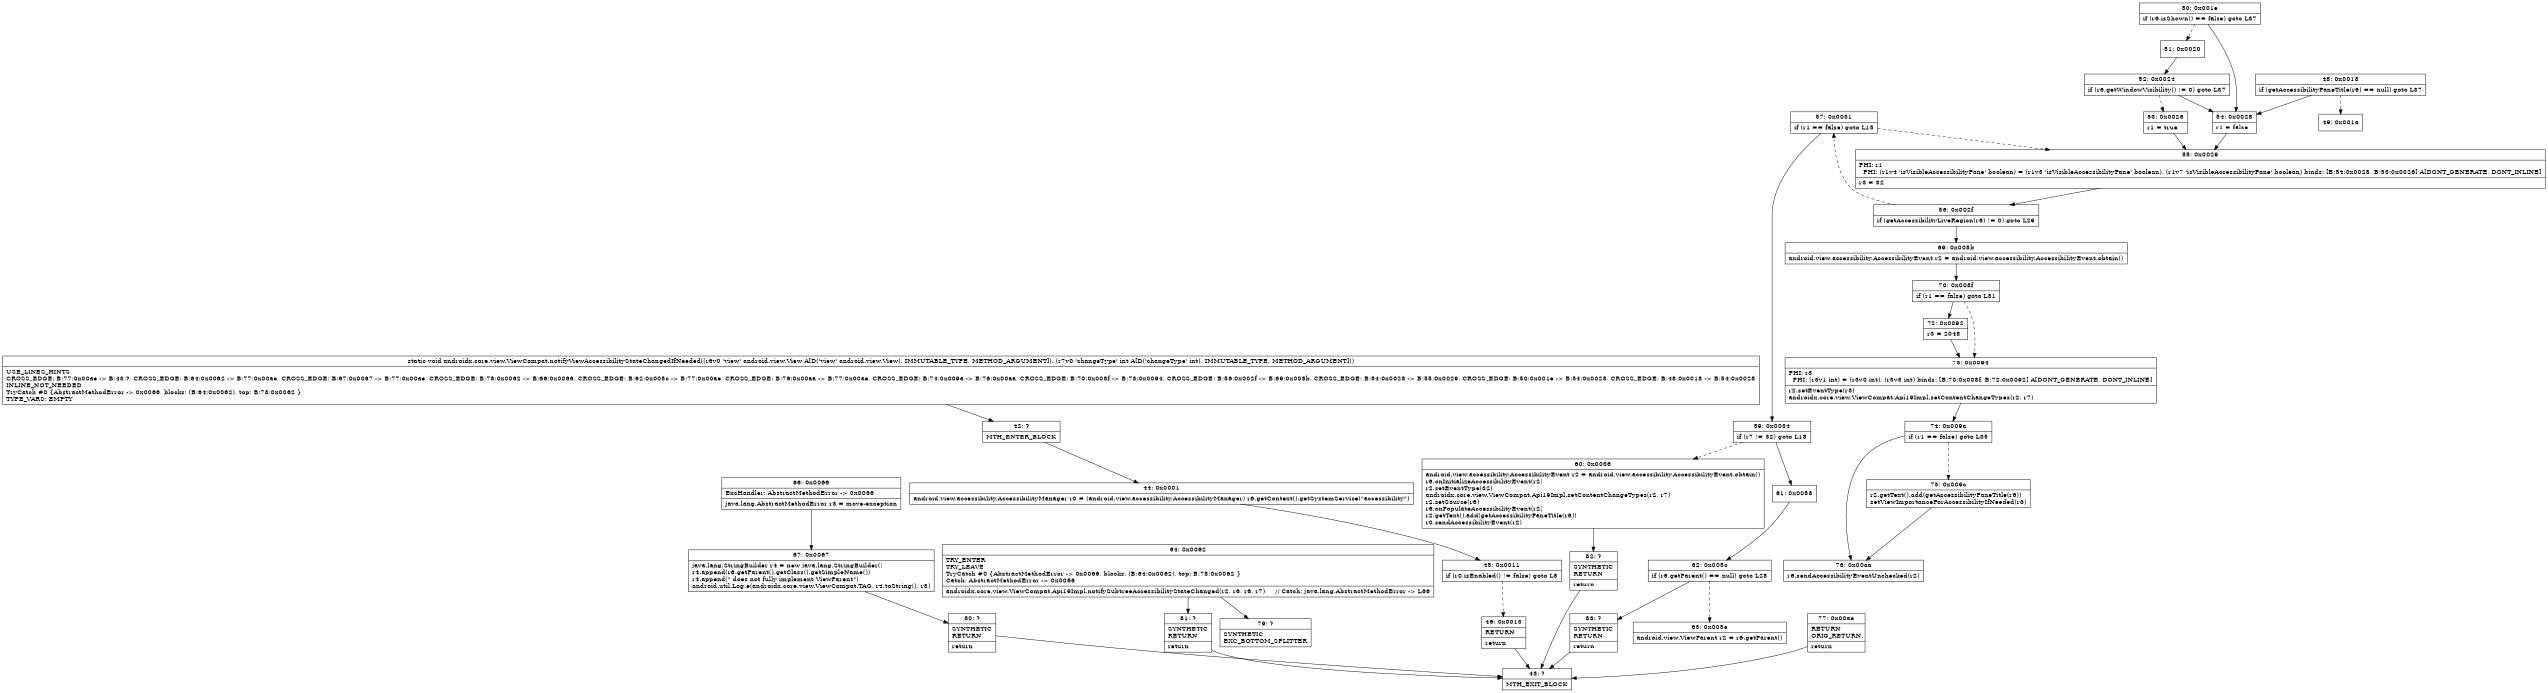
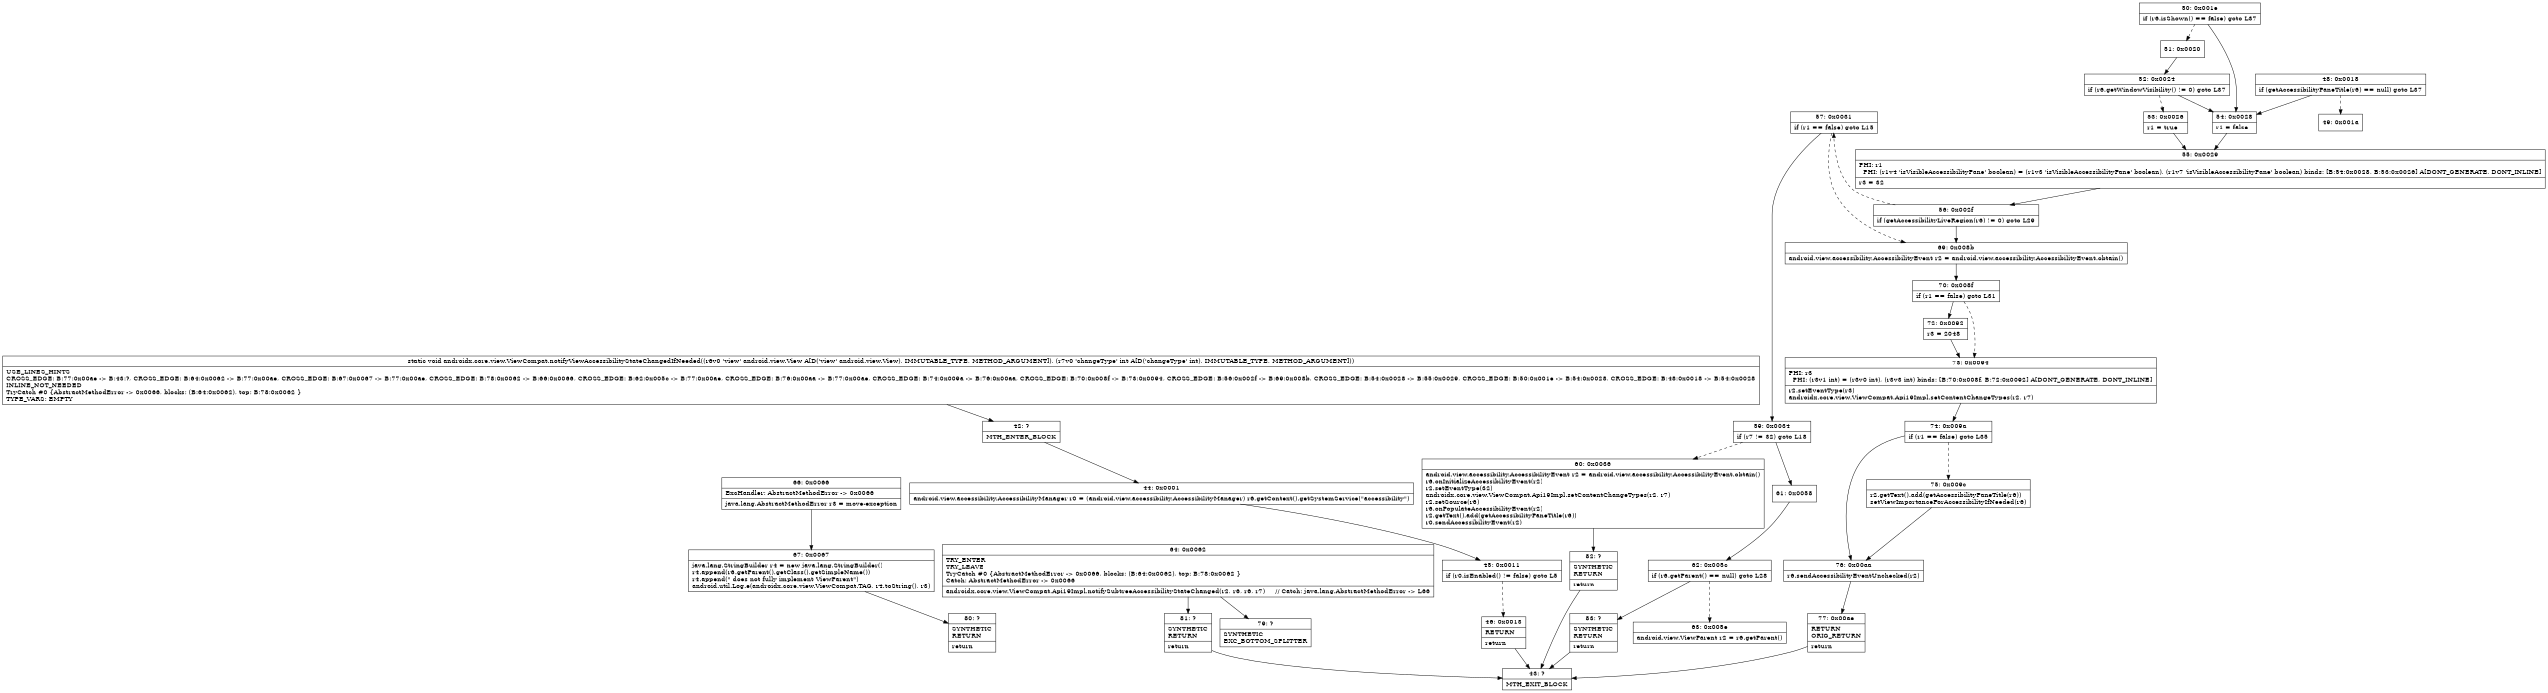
(1962, 139) -> (1841, 203)
none -> (1847, 595)
(1221, 657) -> none
